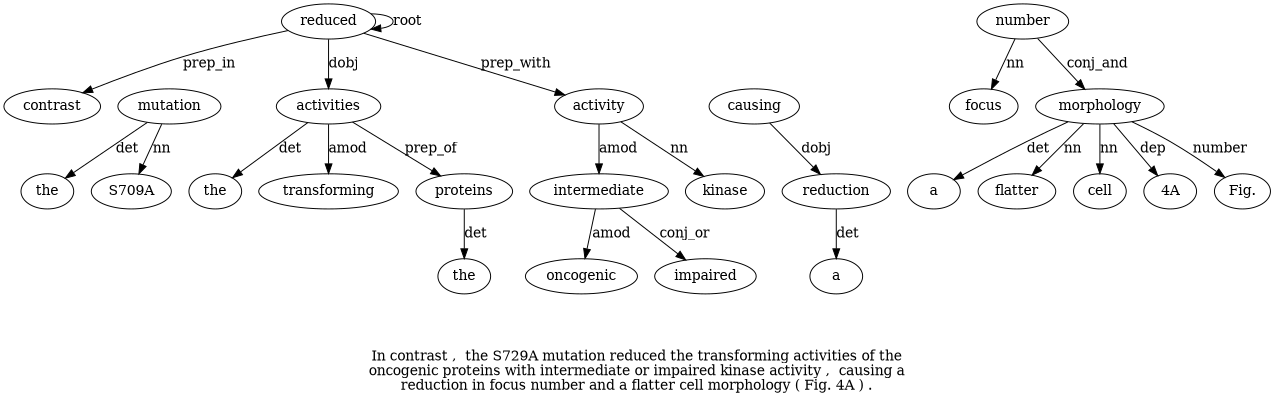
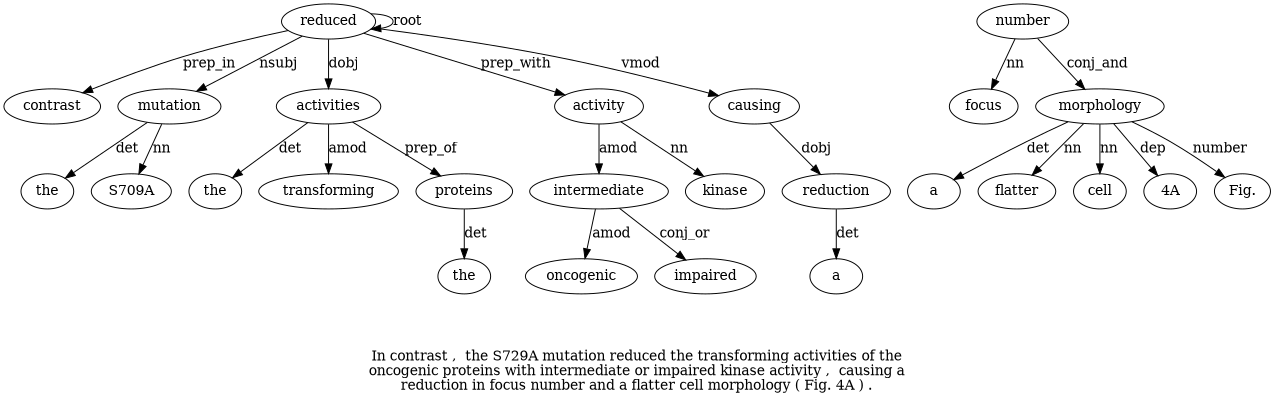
none -> (542, 54)
none -> (254, 61)
